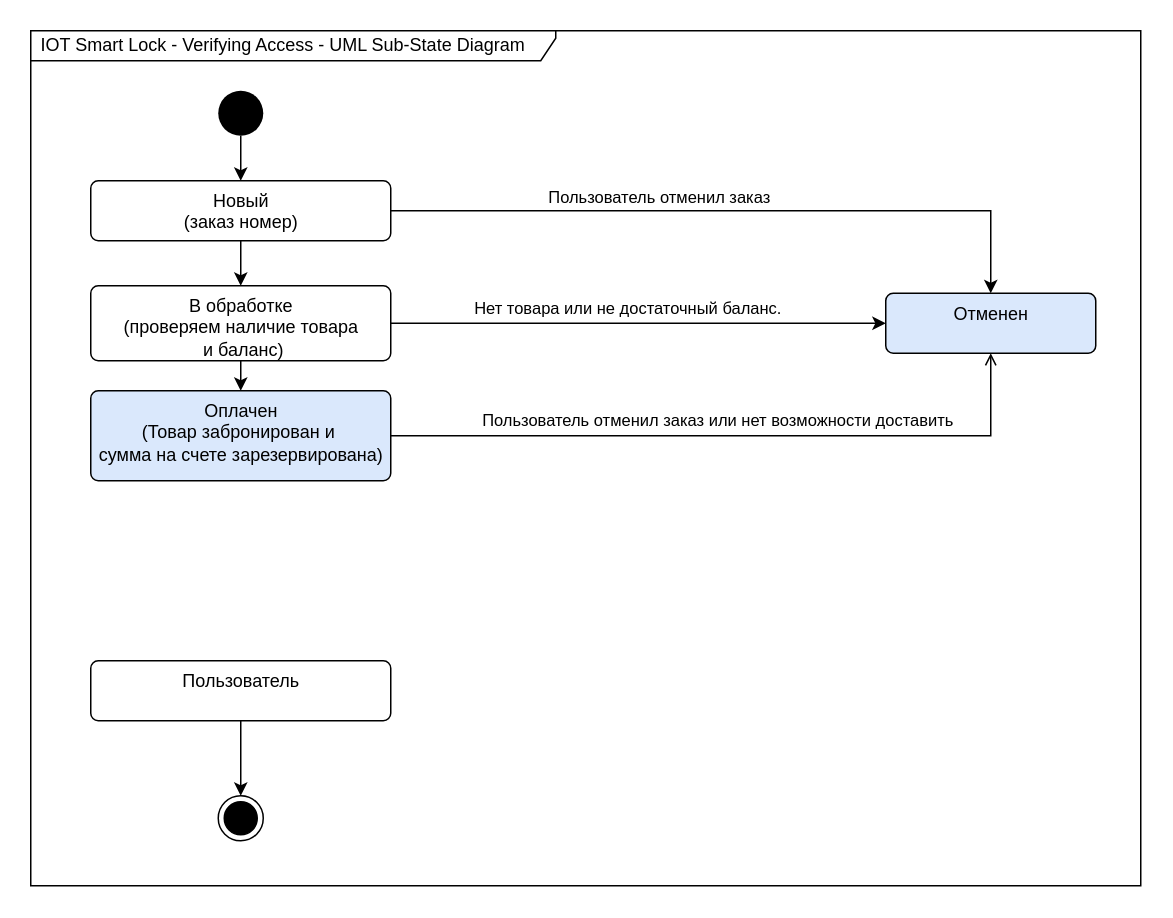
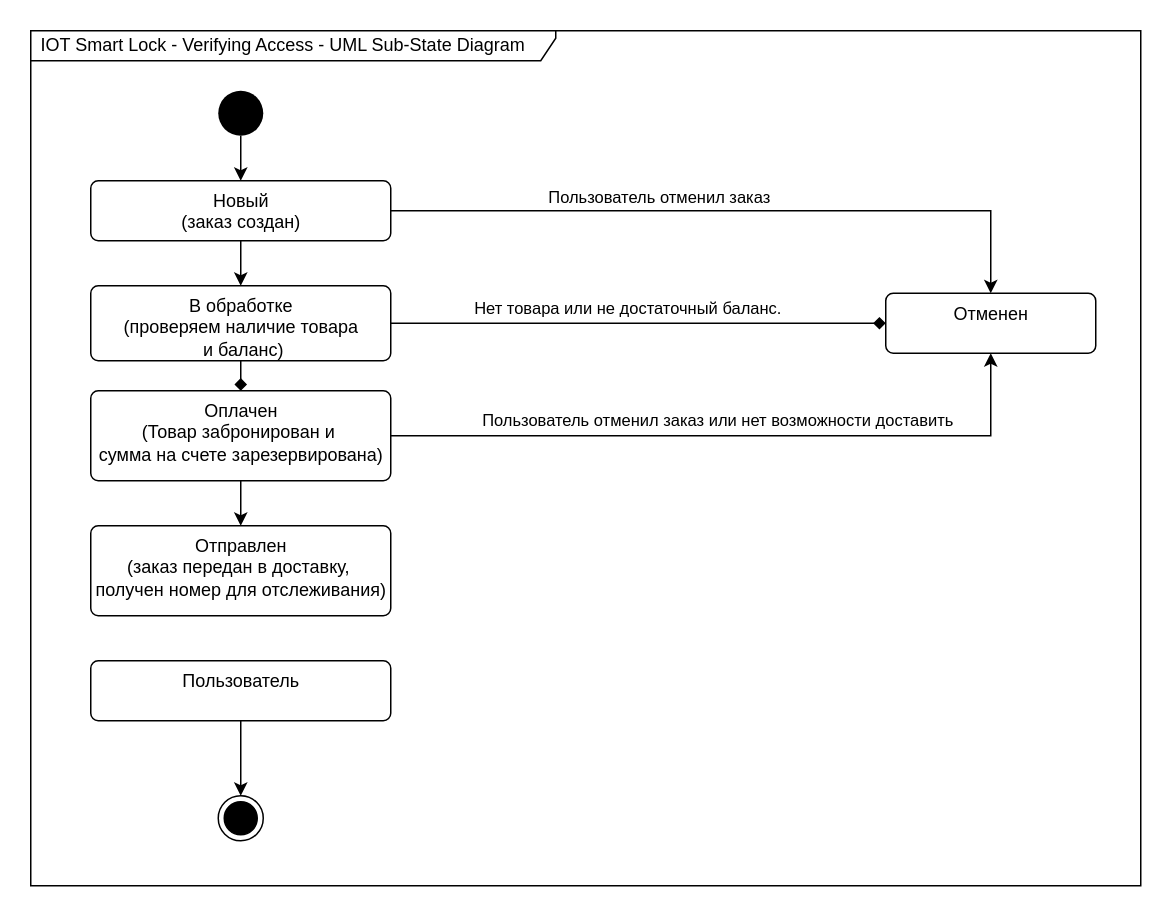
(242, 213) -> (242, 213)
(874, 323) -> (873, 323)
(991, 323) -> (991, 323)
(991, 362) -> (991, 365)
(241, 379) -> (241, 378)
(241, 436) -> (241, 436)
none -> (241, 509)
none -> (241, 571)
